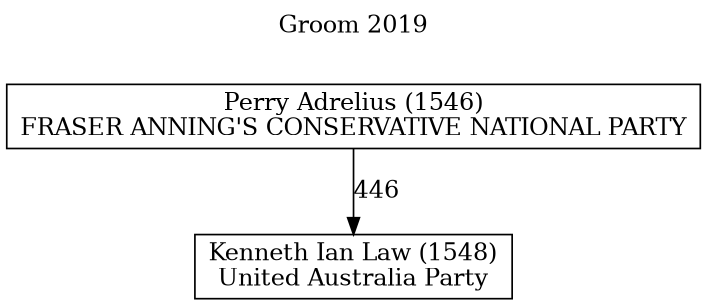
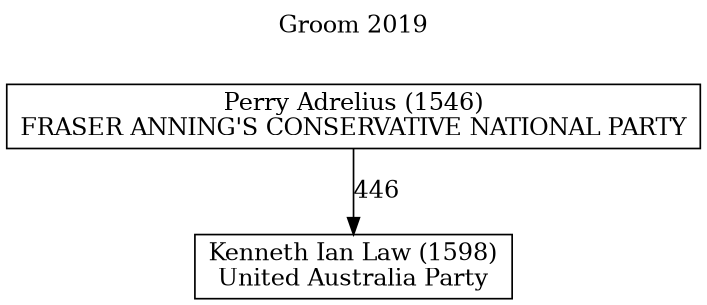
(354, 267) -> (354, 267)
